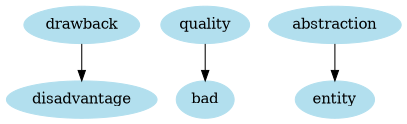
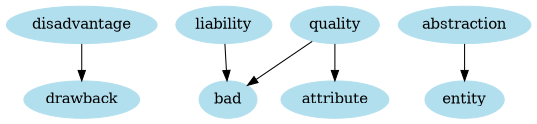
none -> (224, 25)
(82, 57) -> (82, 57)
none -> (335, 100)
